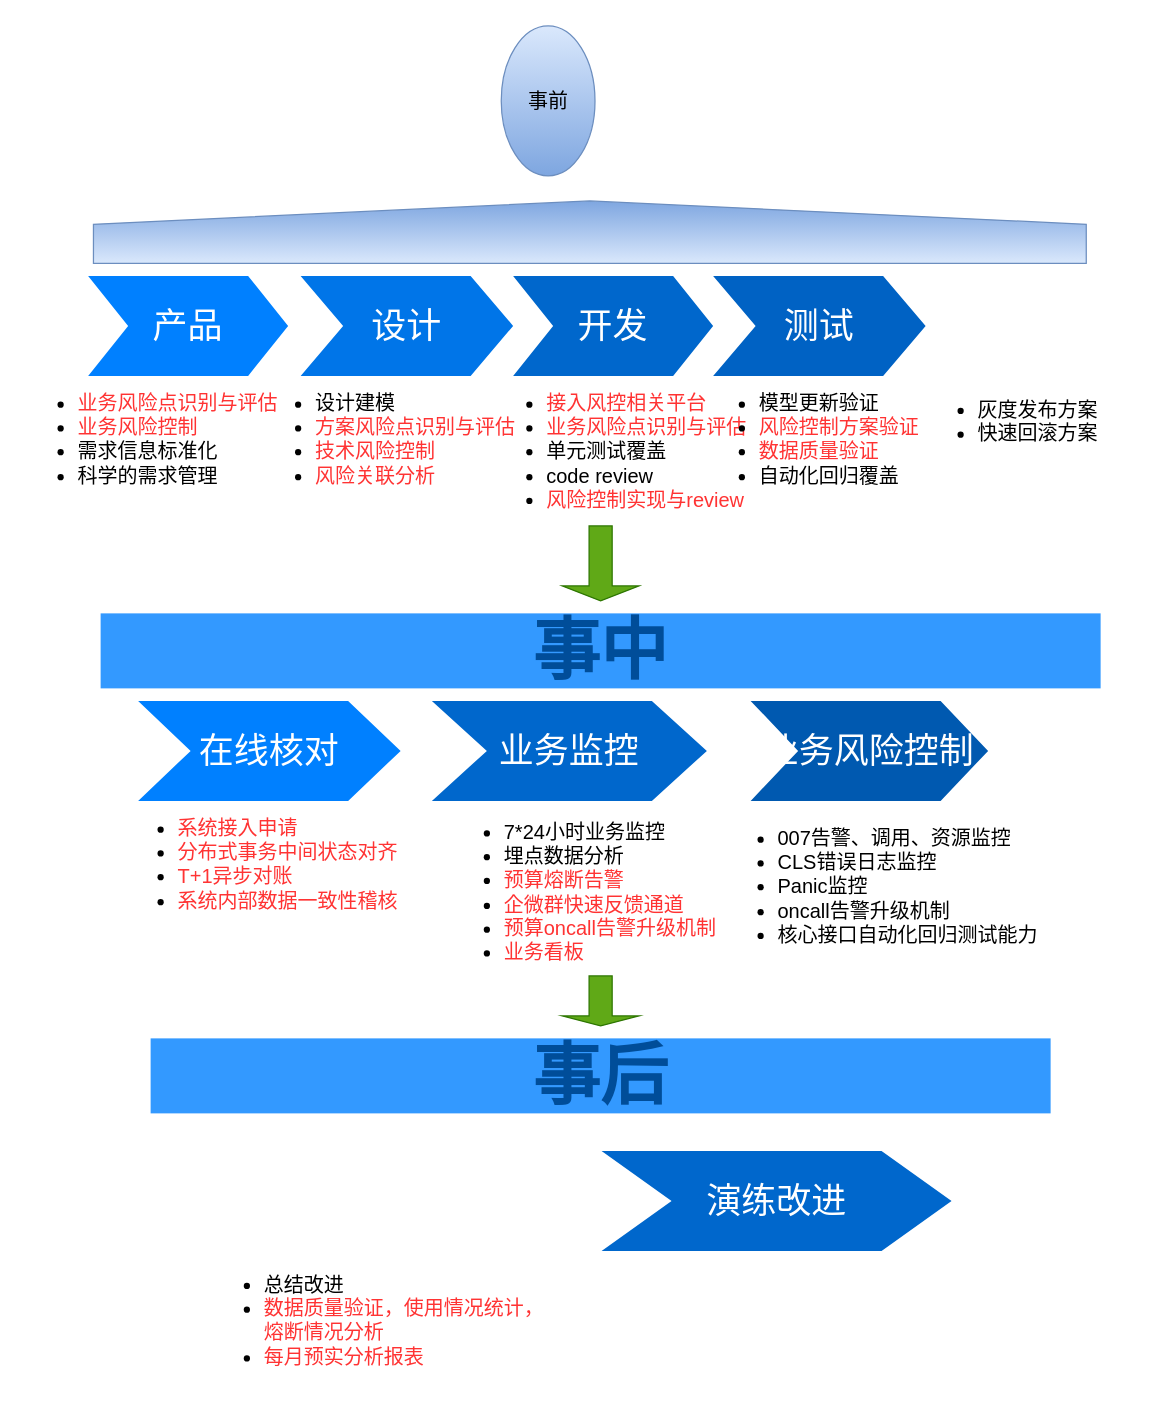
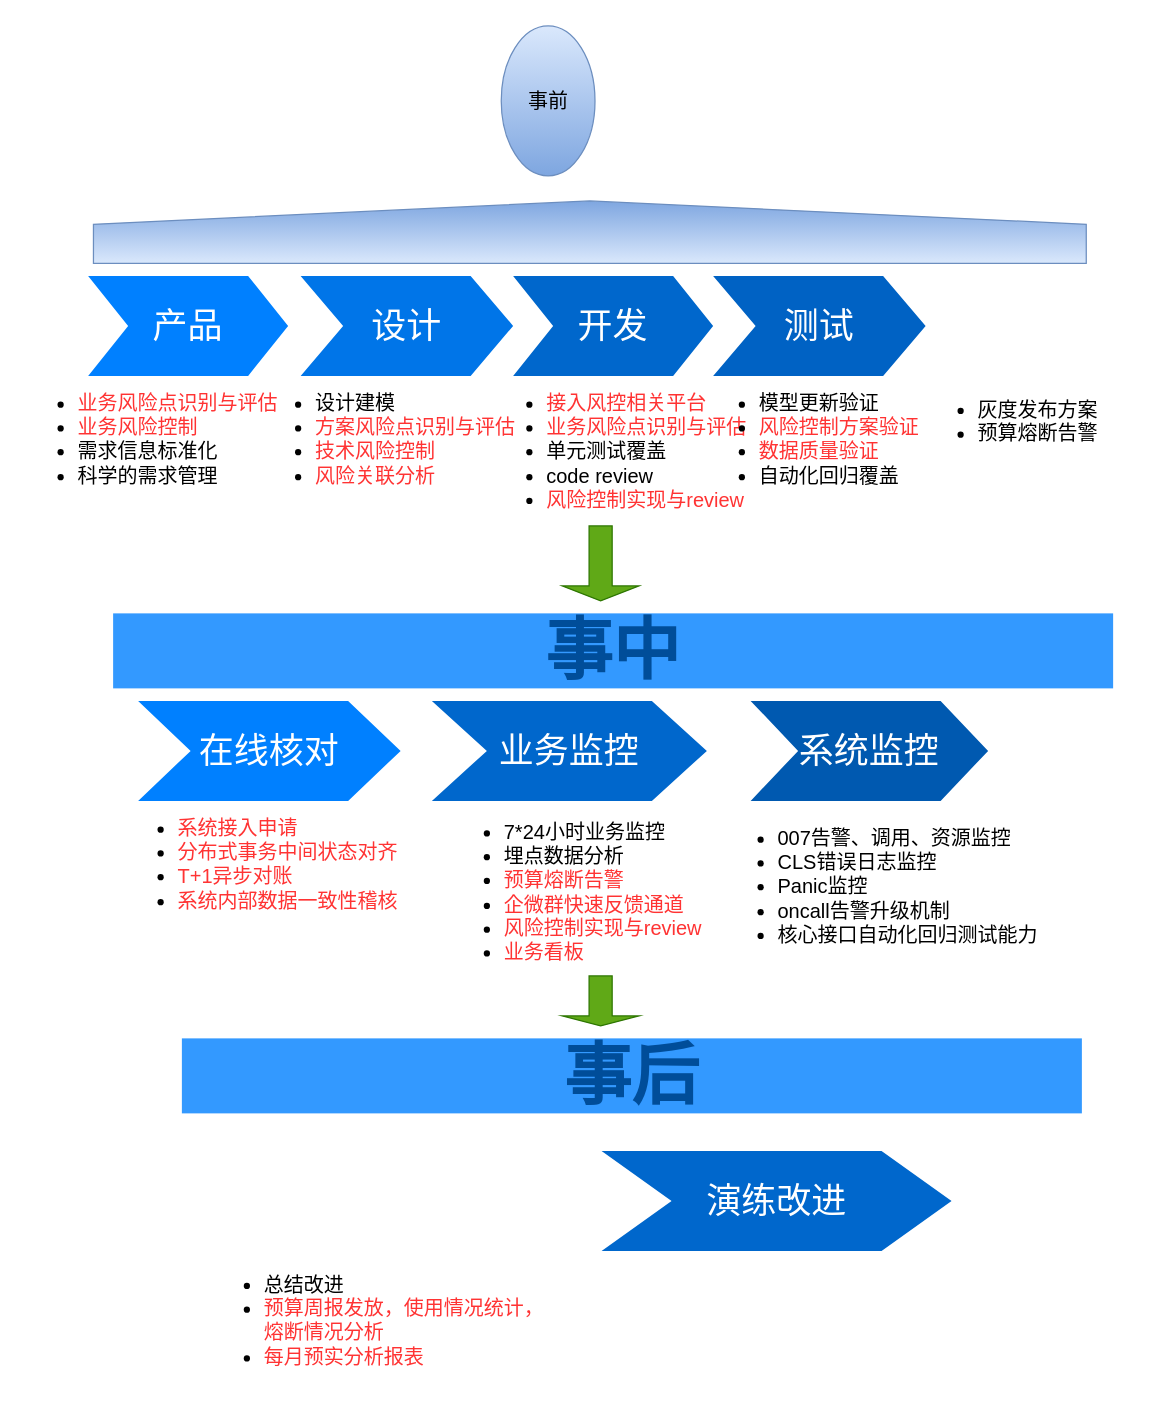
(973, 396) -> (973, 396)
(601, 651) -> (613, 651)
(869, 751) -> (869, 751)
(536, 855) -> (530, 855)
(601, 1076) -> (632, 1076)
(364, 1280) -> (364, 1280)
